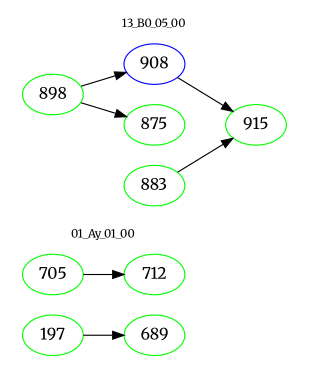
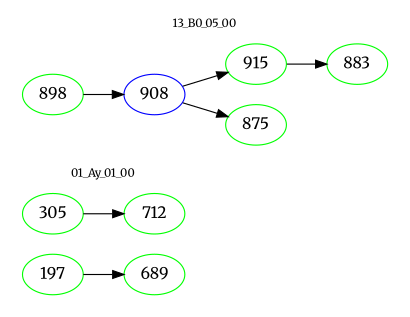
(98, 108) -> (200, 108)
(200, 158) -> (301, 64)
(53, 274) -> (53, 214)
